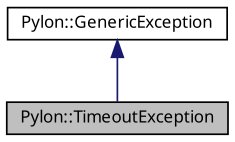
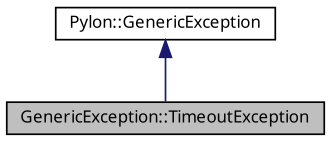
(117, 118) -> (166, 118)
